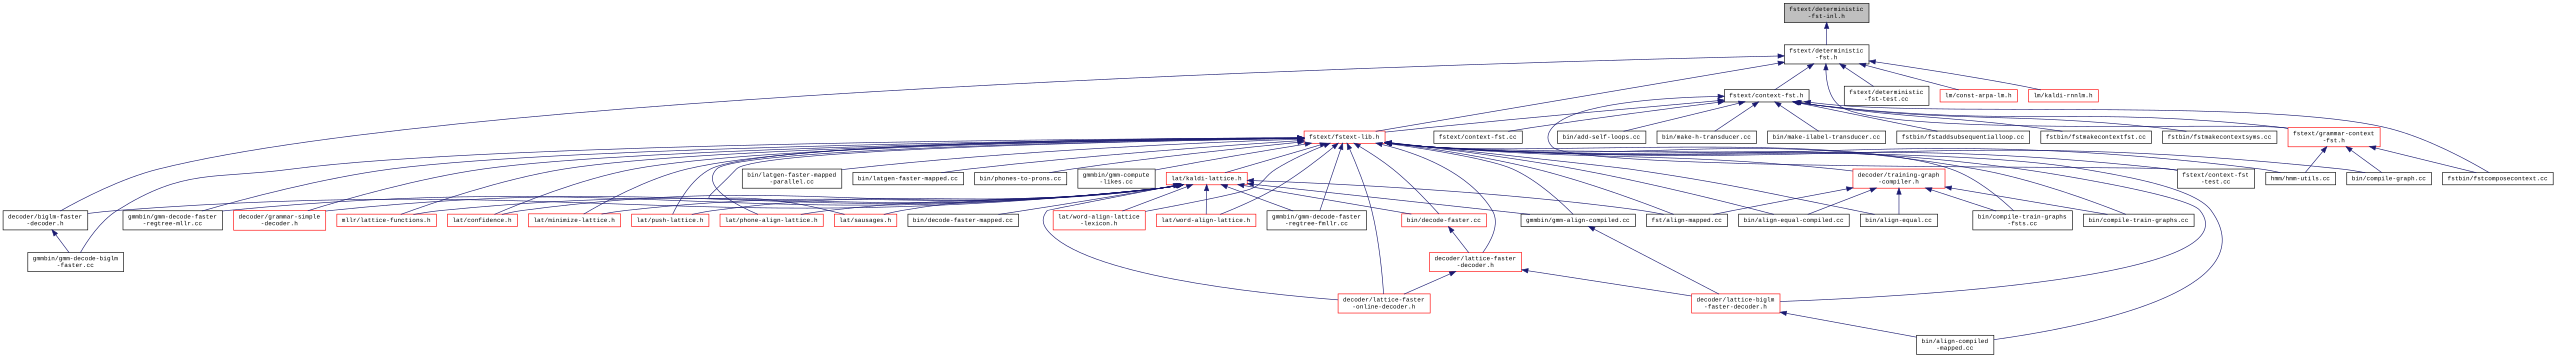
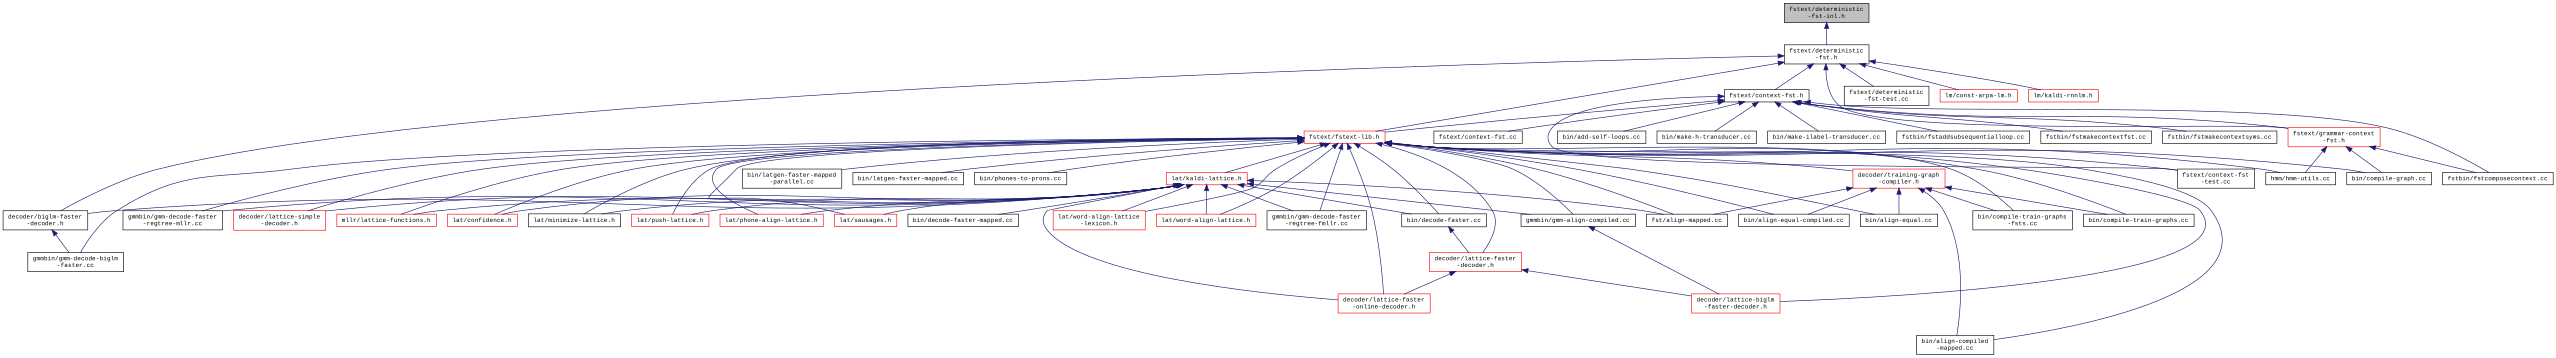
(1117, 179) -> none
(280, 220) -> (280, 220)
(574, 220) -> (574, 220)
(1444, 220) -> (1444, 220)
(1852, 325) -> (1958, 258)
